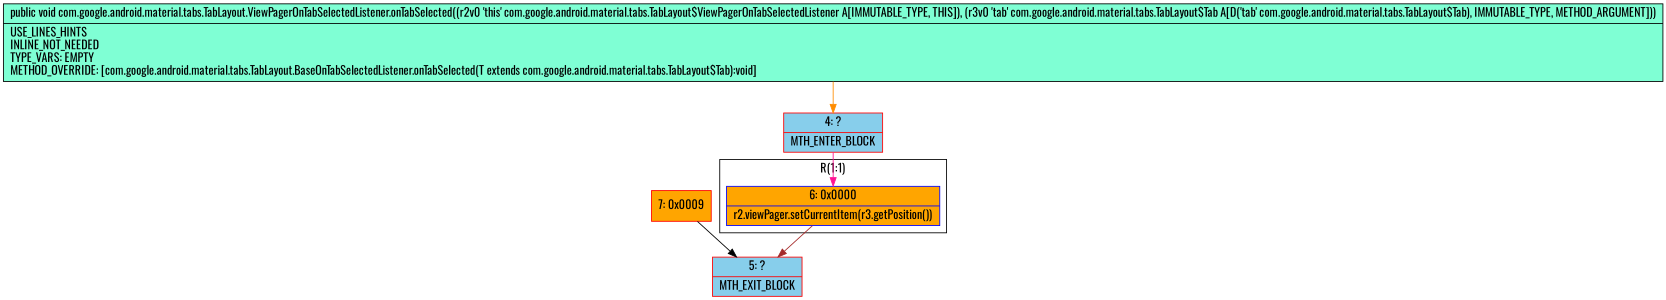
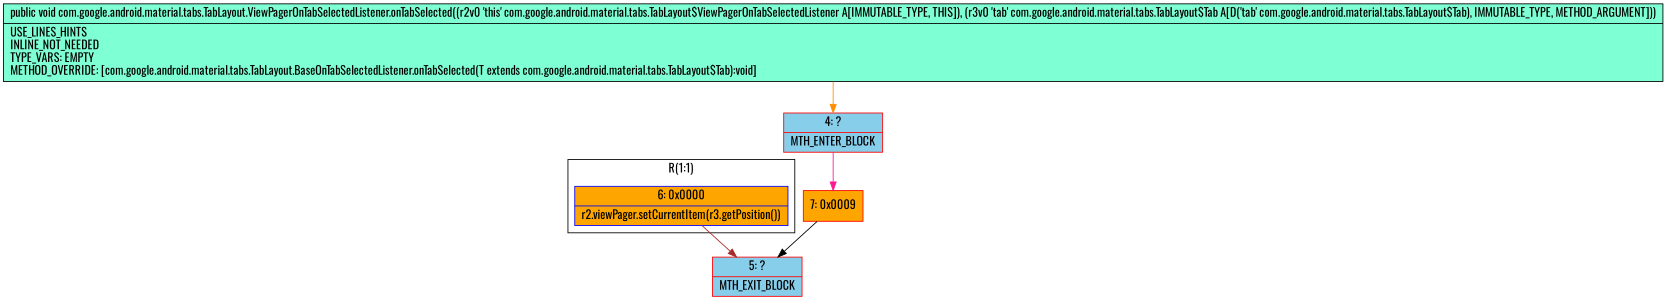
(833, 165) -> (833, 167)
